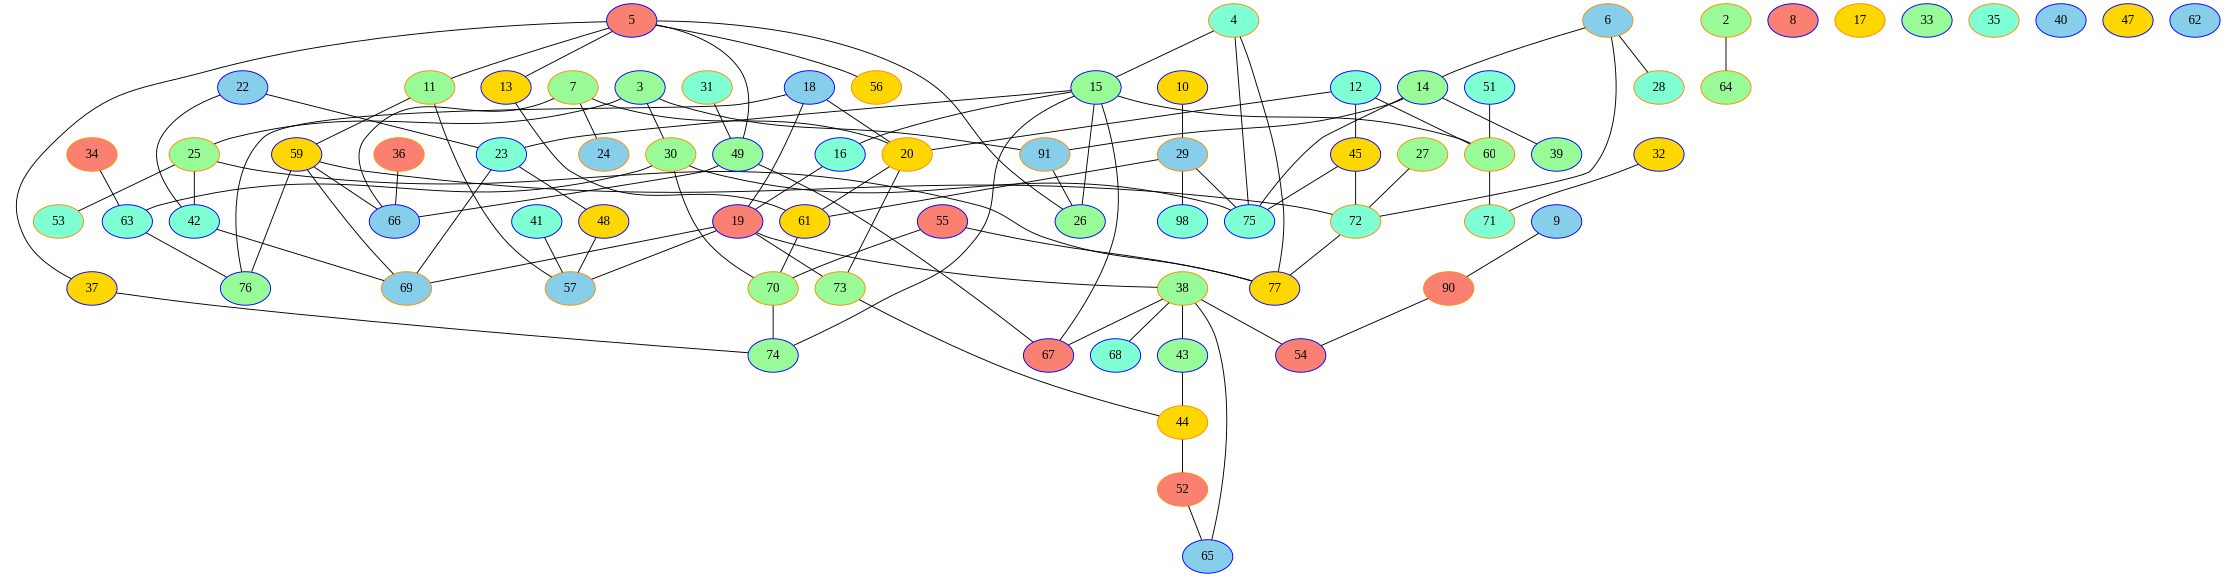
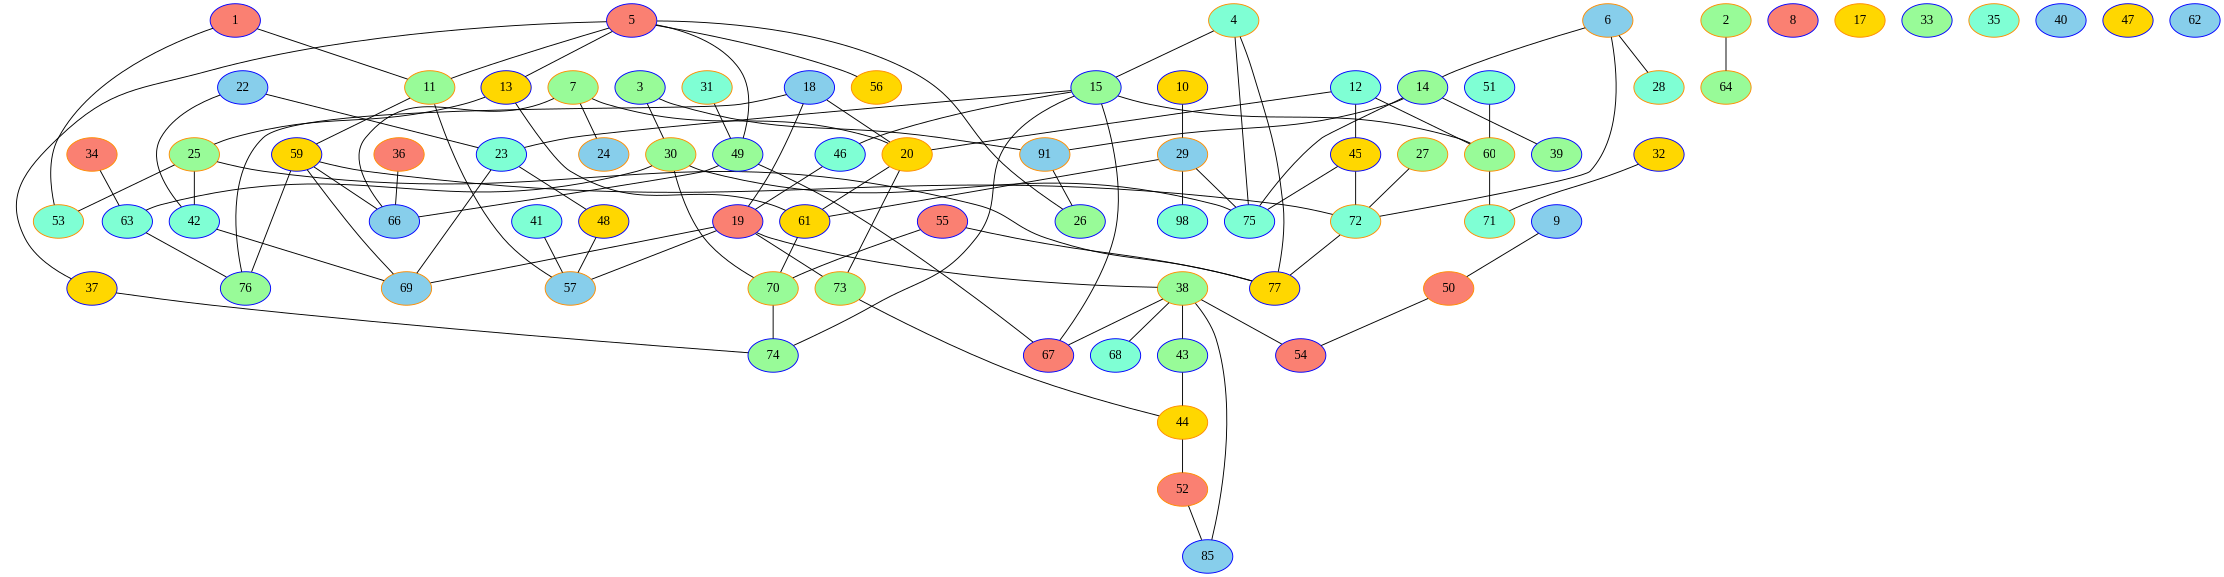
none -> (235, 20)
(418, 122) -> (349, 120)
(840, 154) -> (840, 154)
(1088, 154) -> none
(1449, 288) -> (1449, 288)
(1208, 556) -> (1208, 556)
